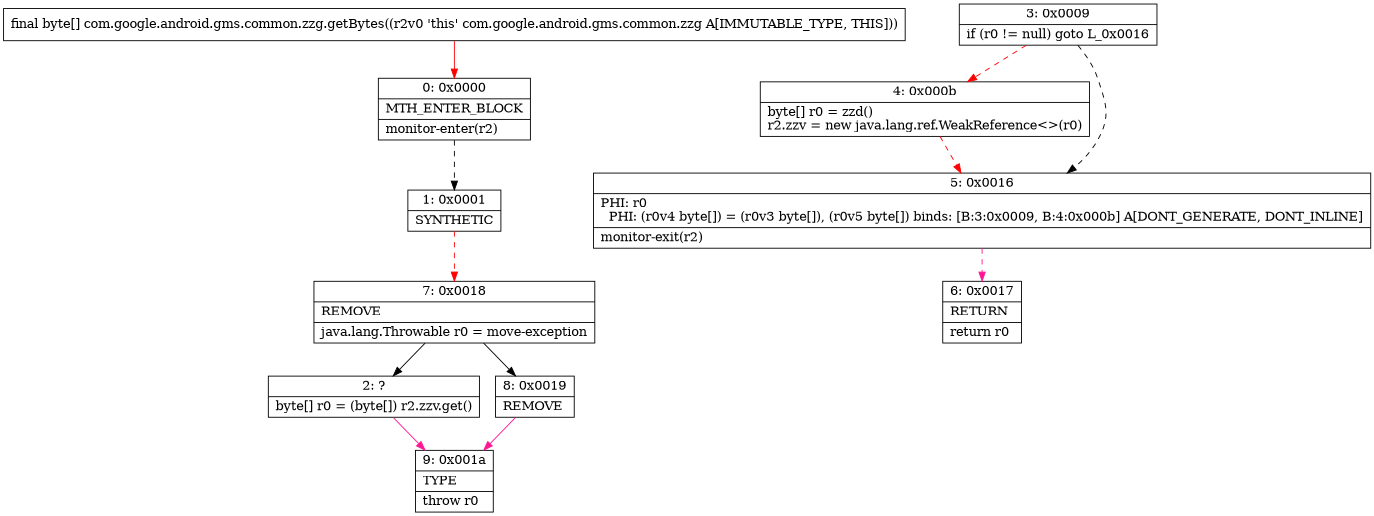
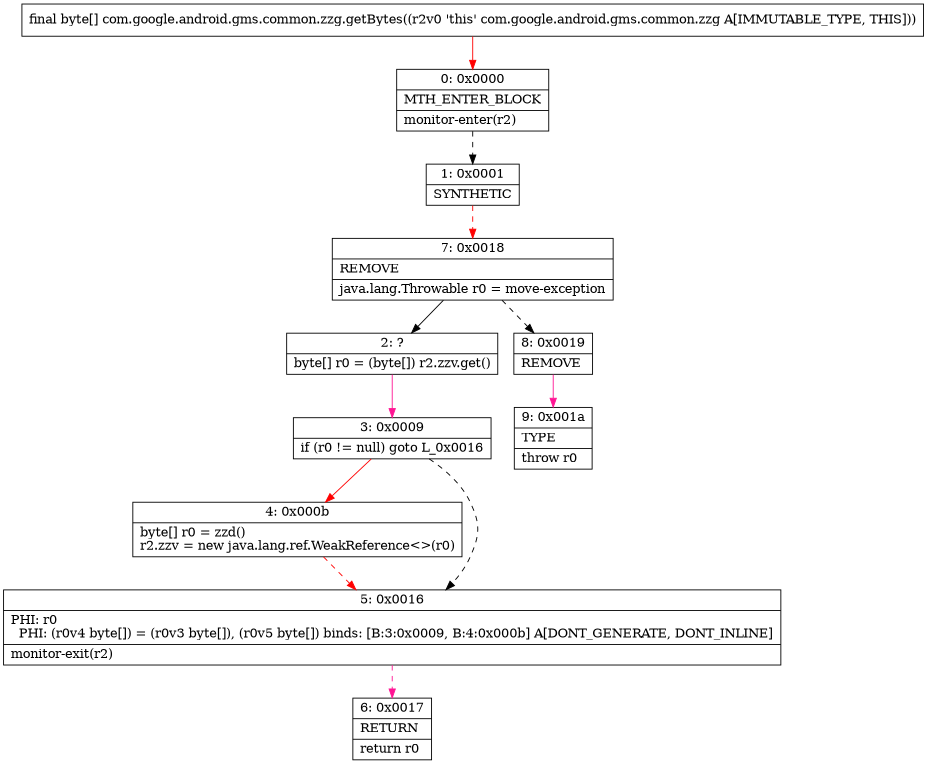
(1001, 61) -> (352, 477)
(496, 356) -> (515, 313)
(406, 431) -> (392, 392)
